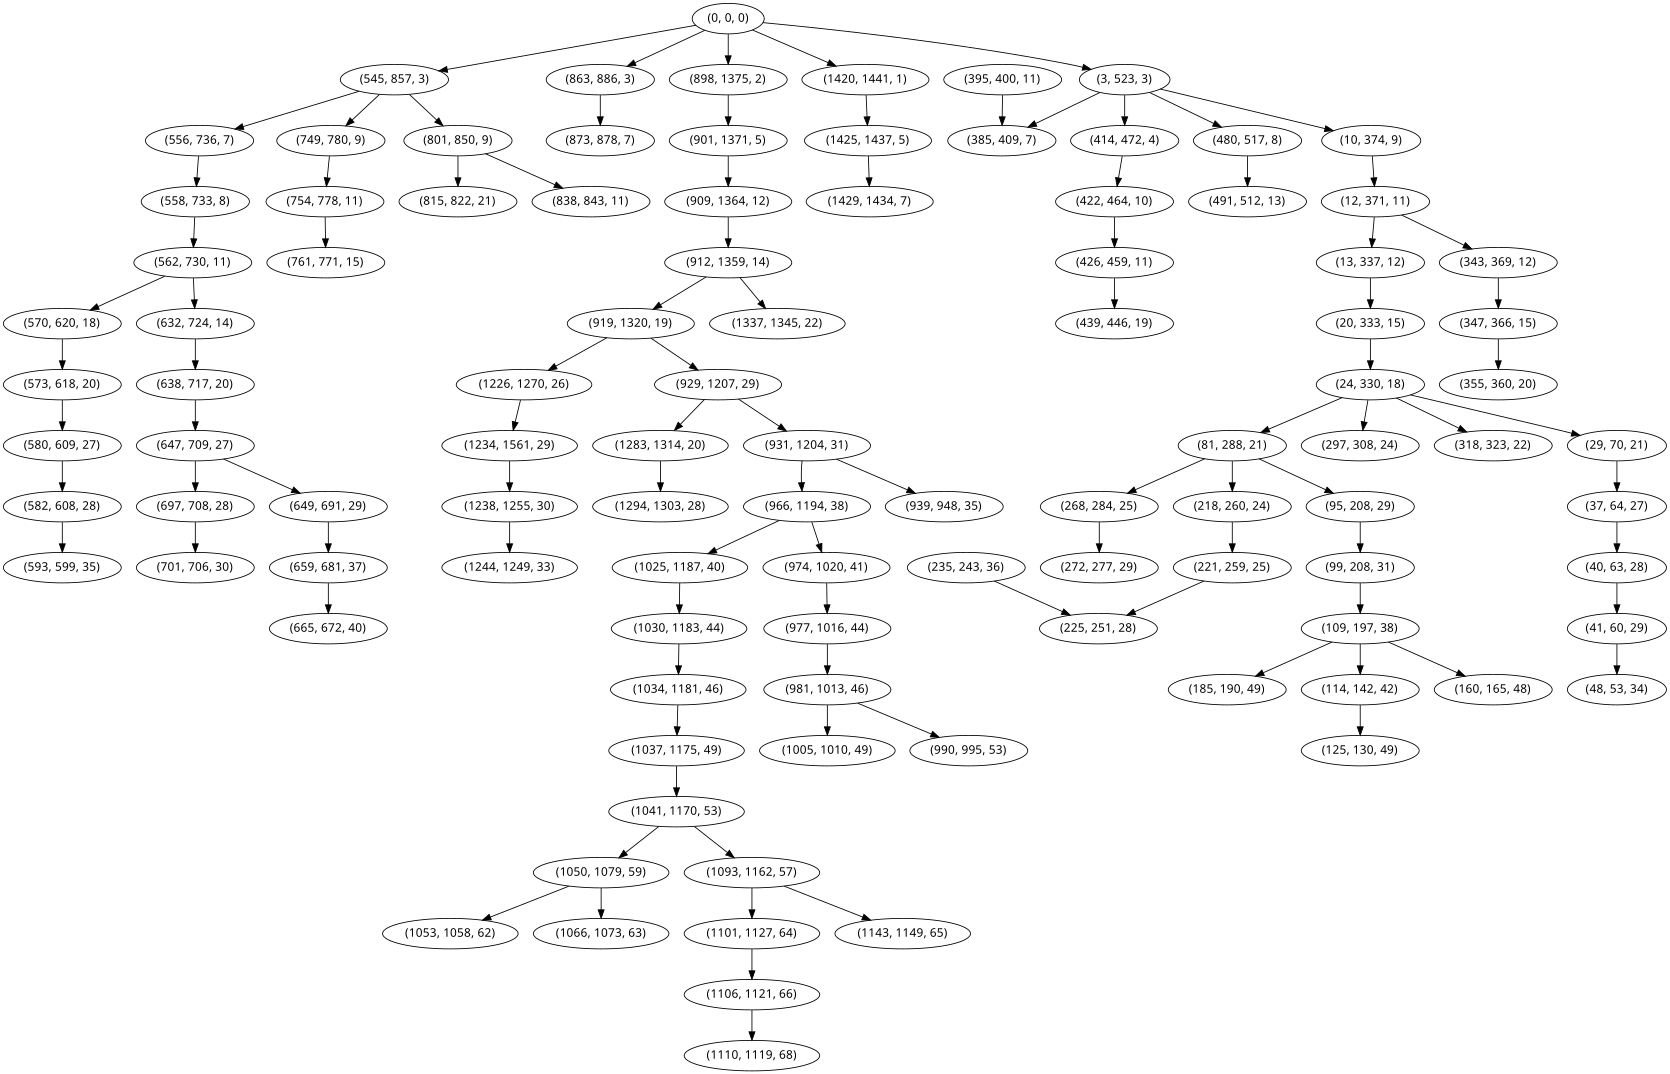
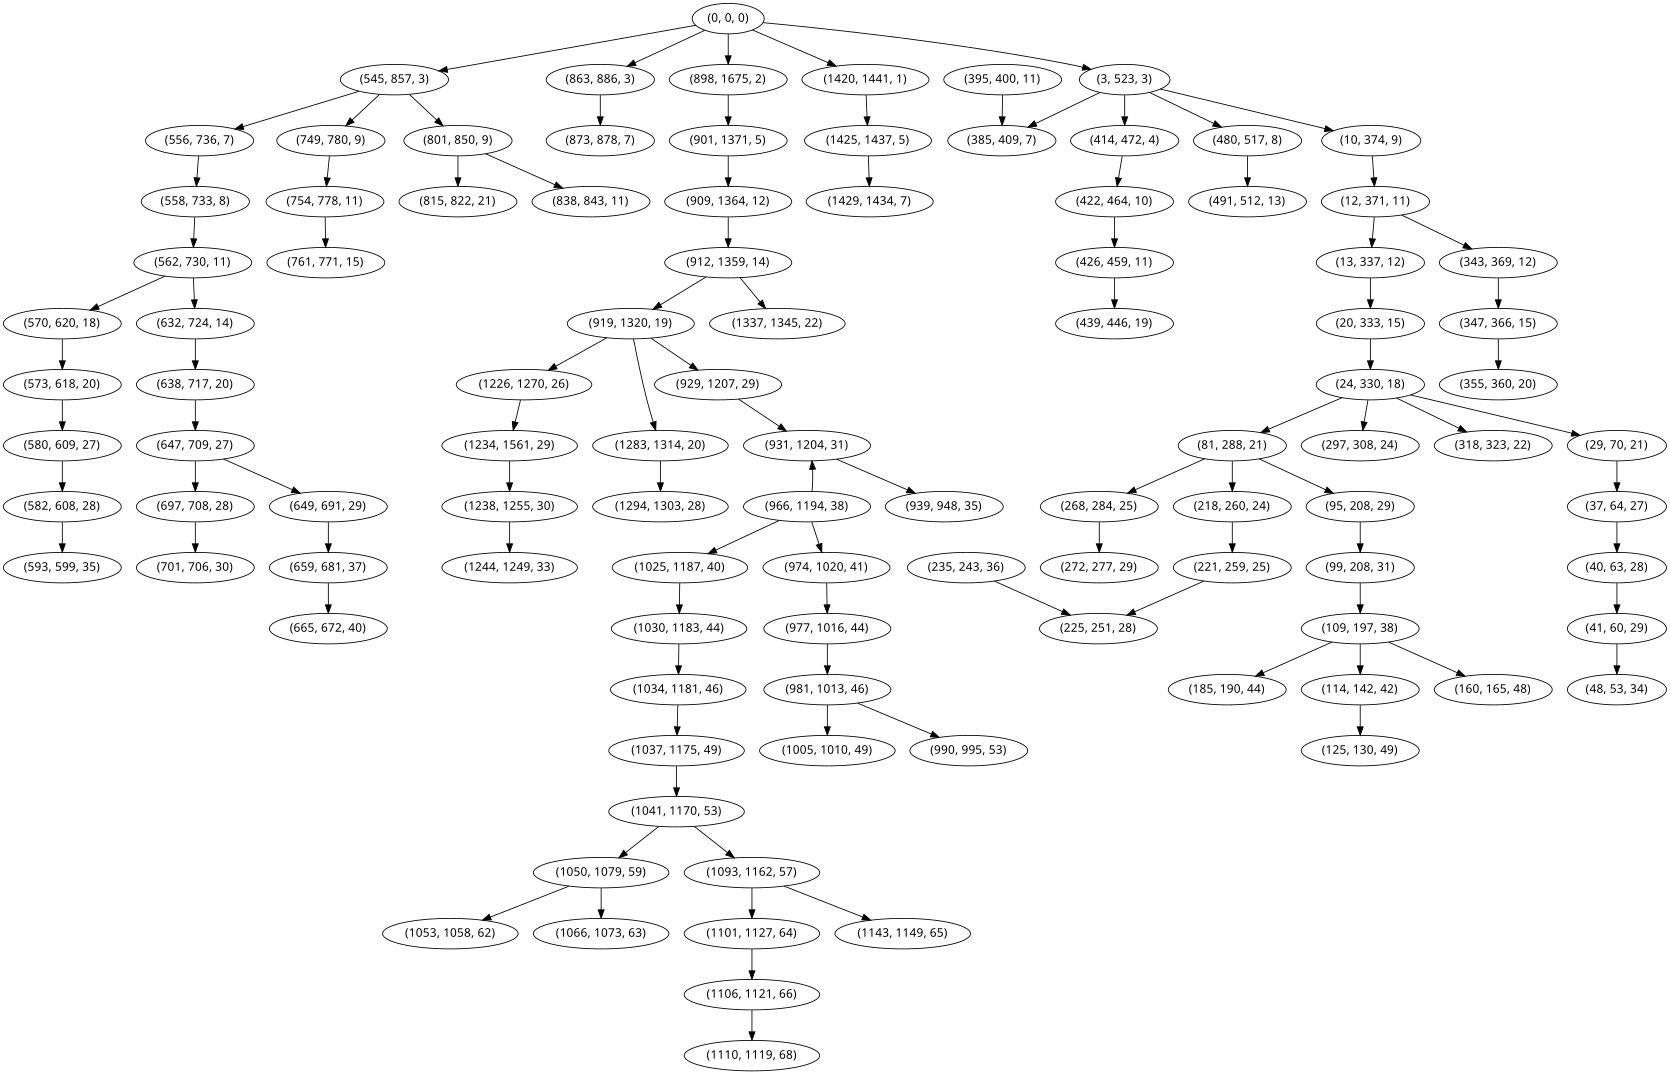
(728, 80) -> (728, 80)
(692, 412) -> (642, 381)
(801, 472) -> (813, 480)
(1227, 690) -> (1227, 690)
